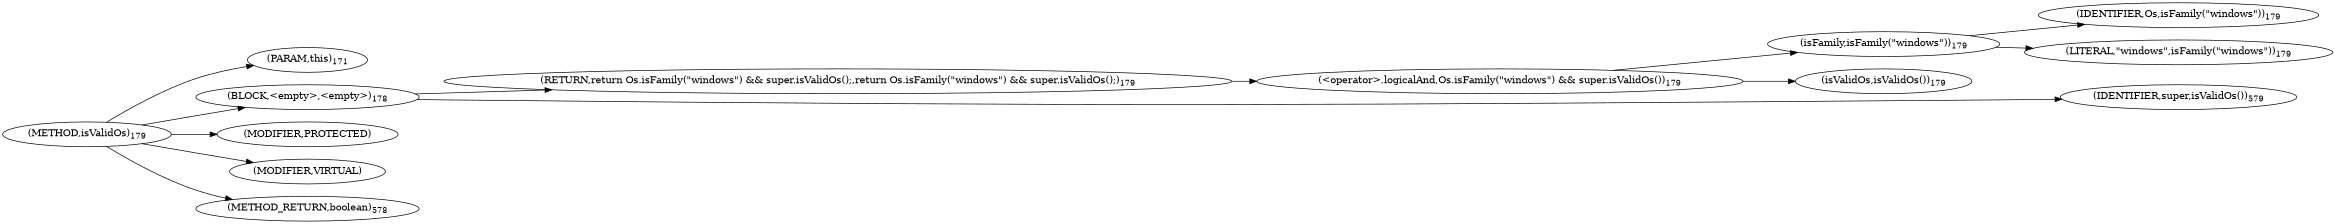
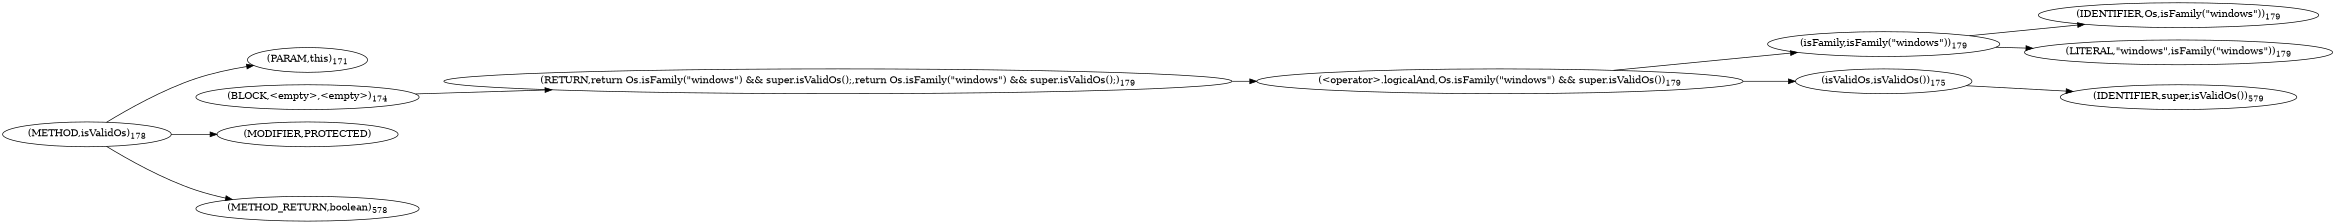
(1938, 80) -> (1938, 80)
(380, 96) -> (380, 96)
(1236, 104) -> (2016, 88)
(190, 117) -> none
(138, 133) -> (138, 133)
(308, 172) -> none
